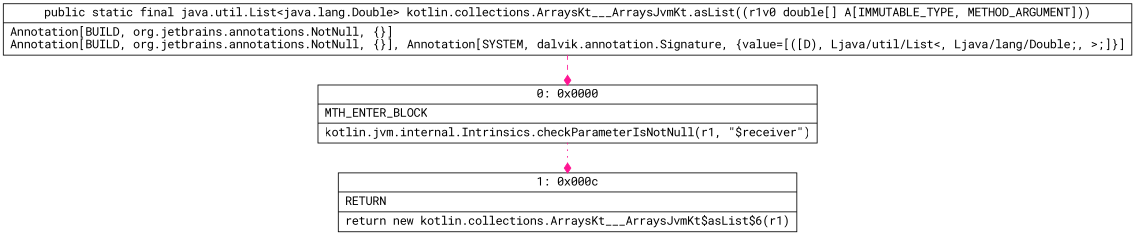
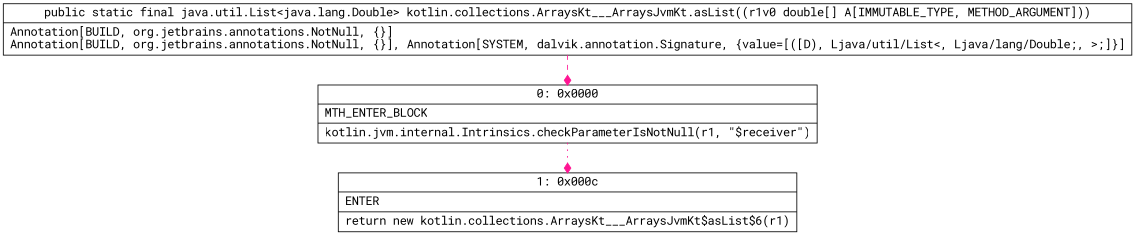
(366, 201) -> (362, 201)
